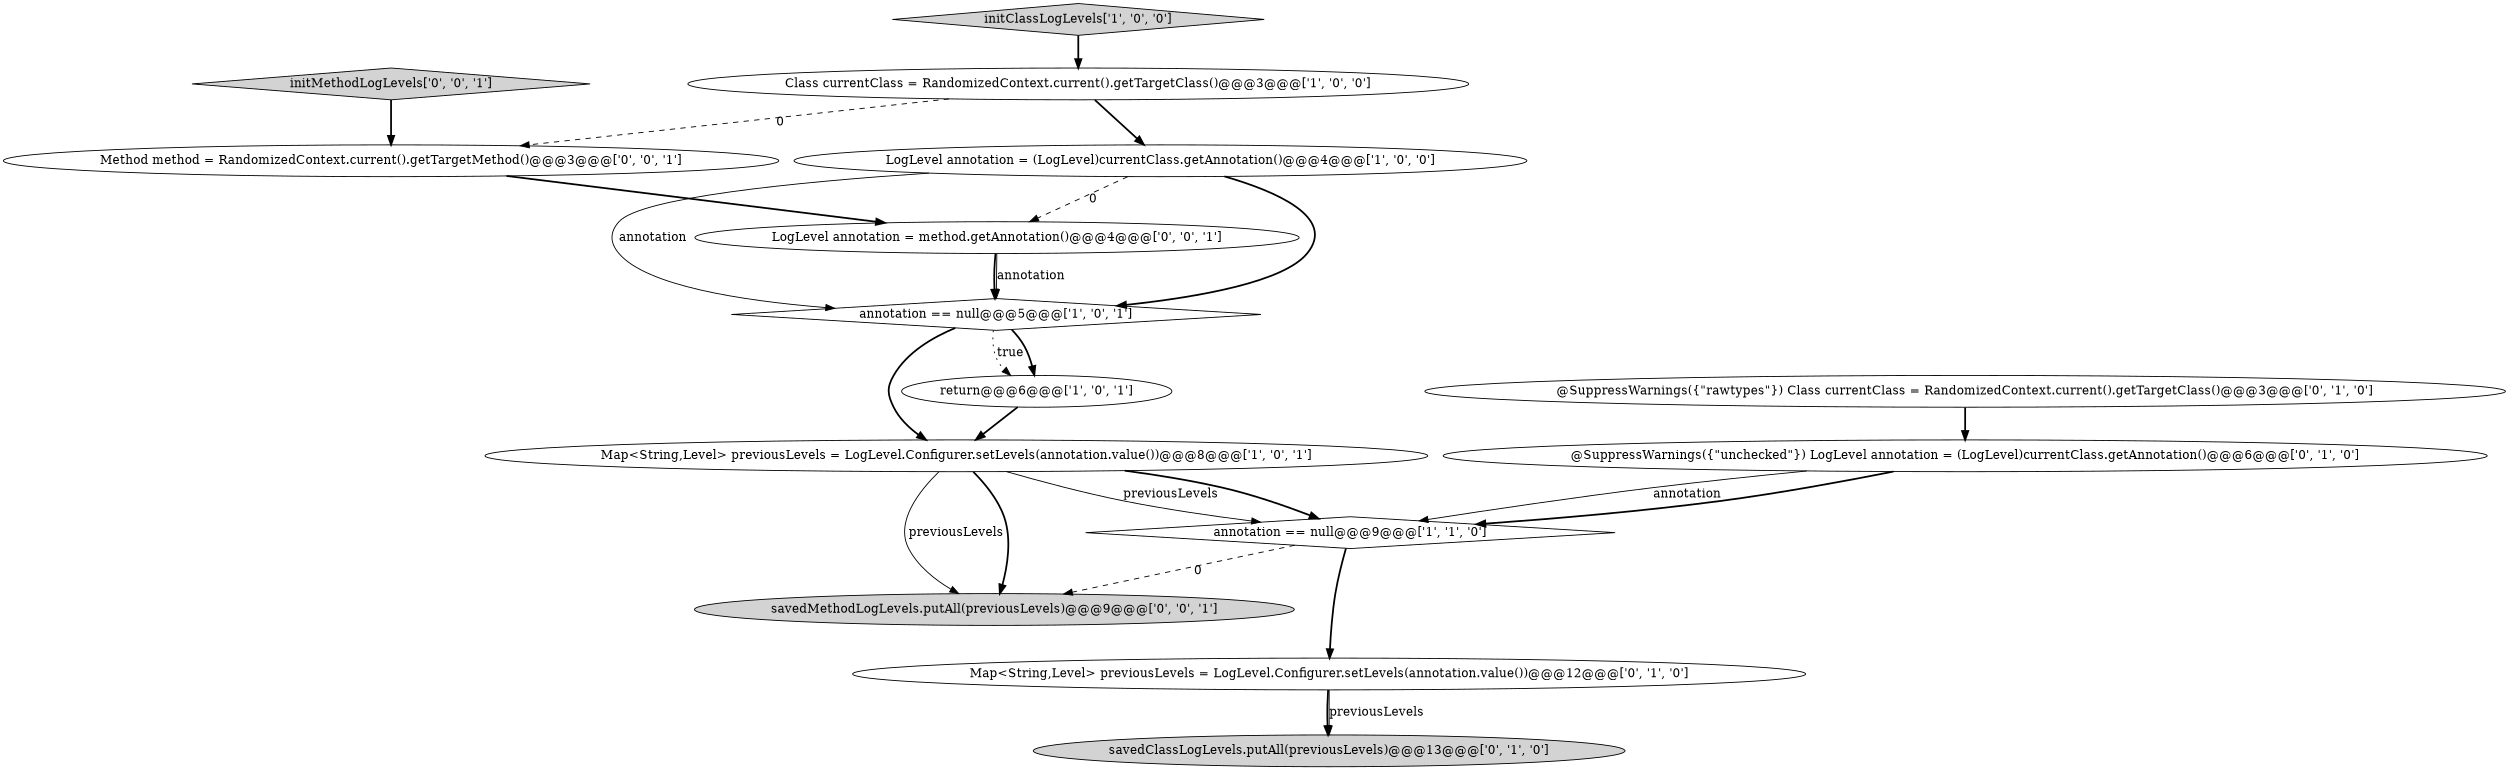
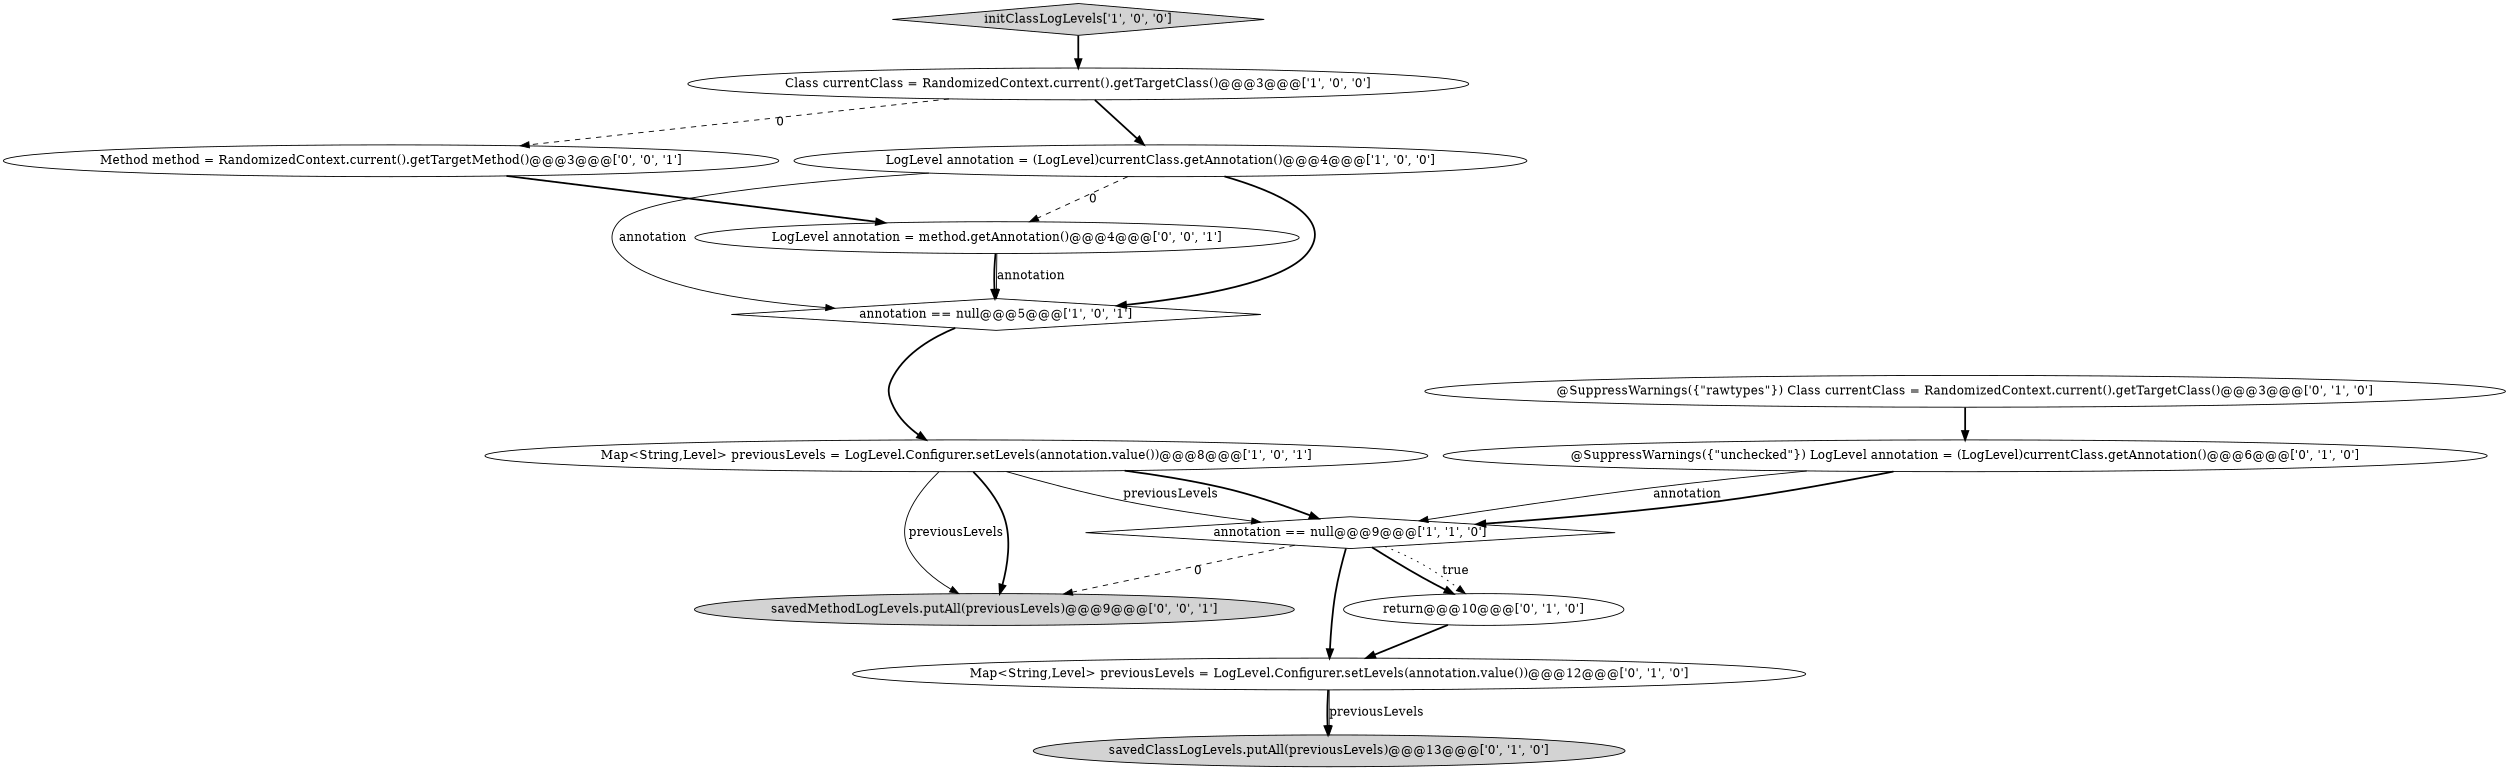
(391, 84) -> none
(1037, 391) -> none
none -> (1484, 610)
